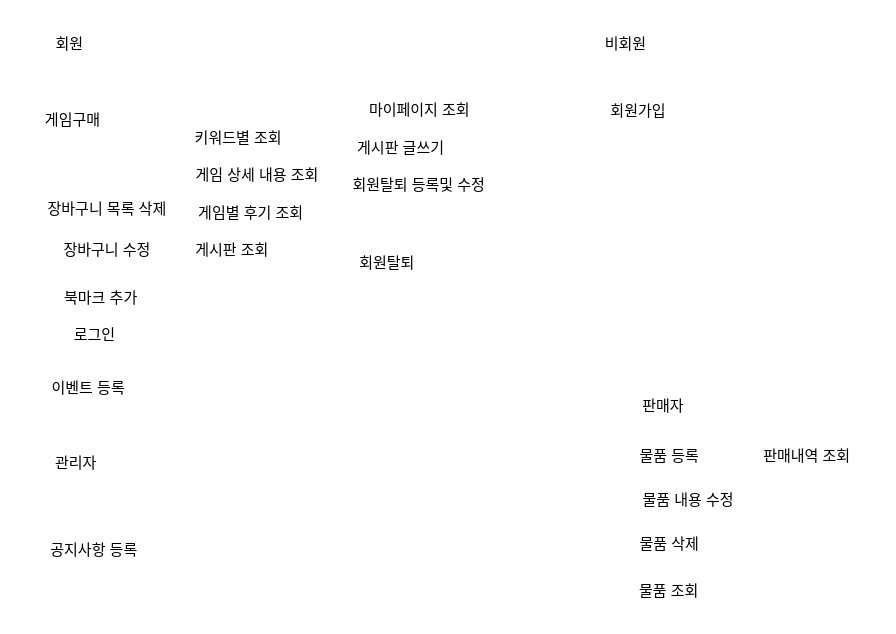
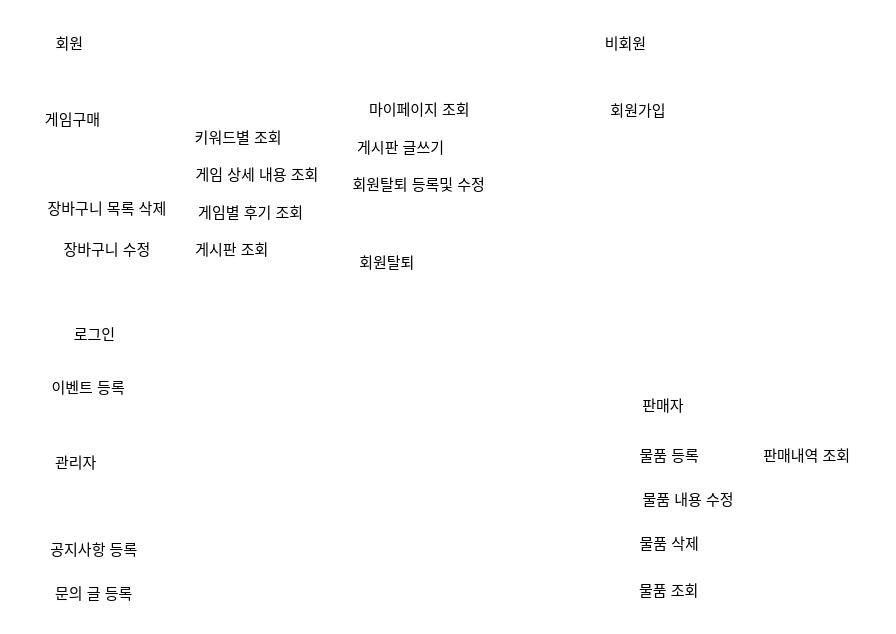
(101, 298) -> none
none -> (94, 594)
